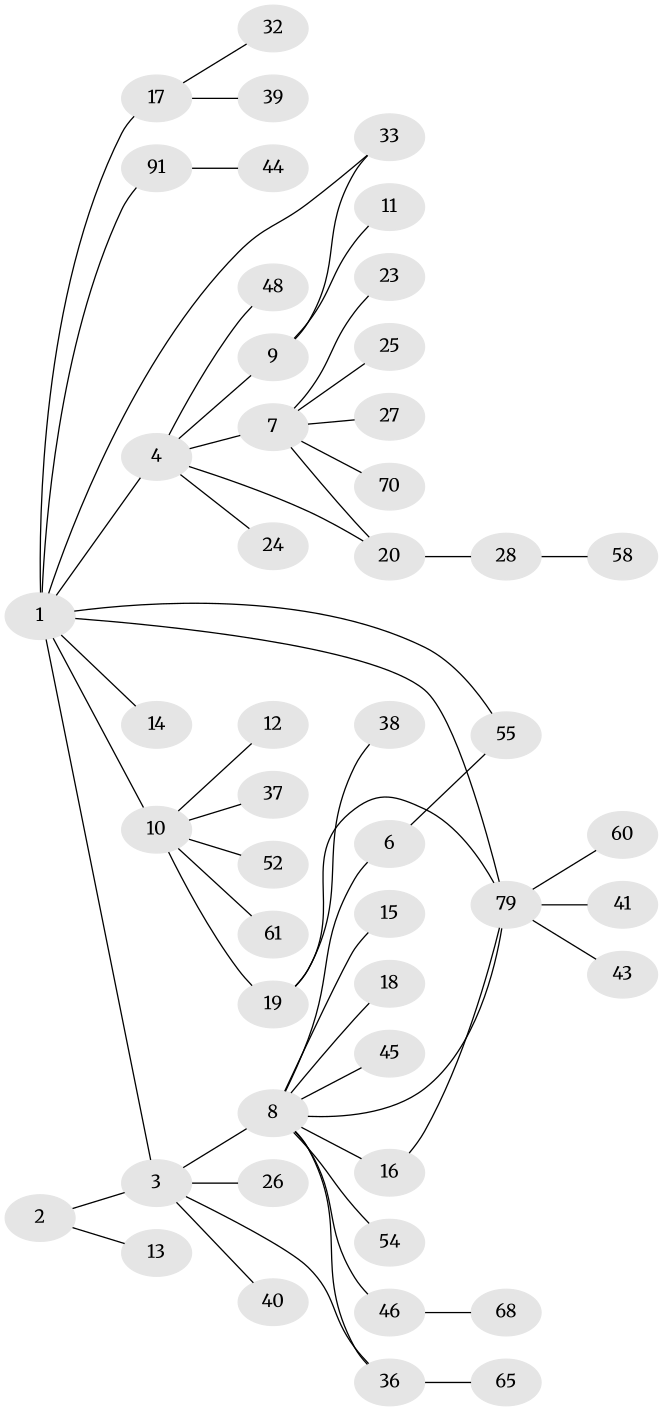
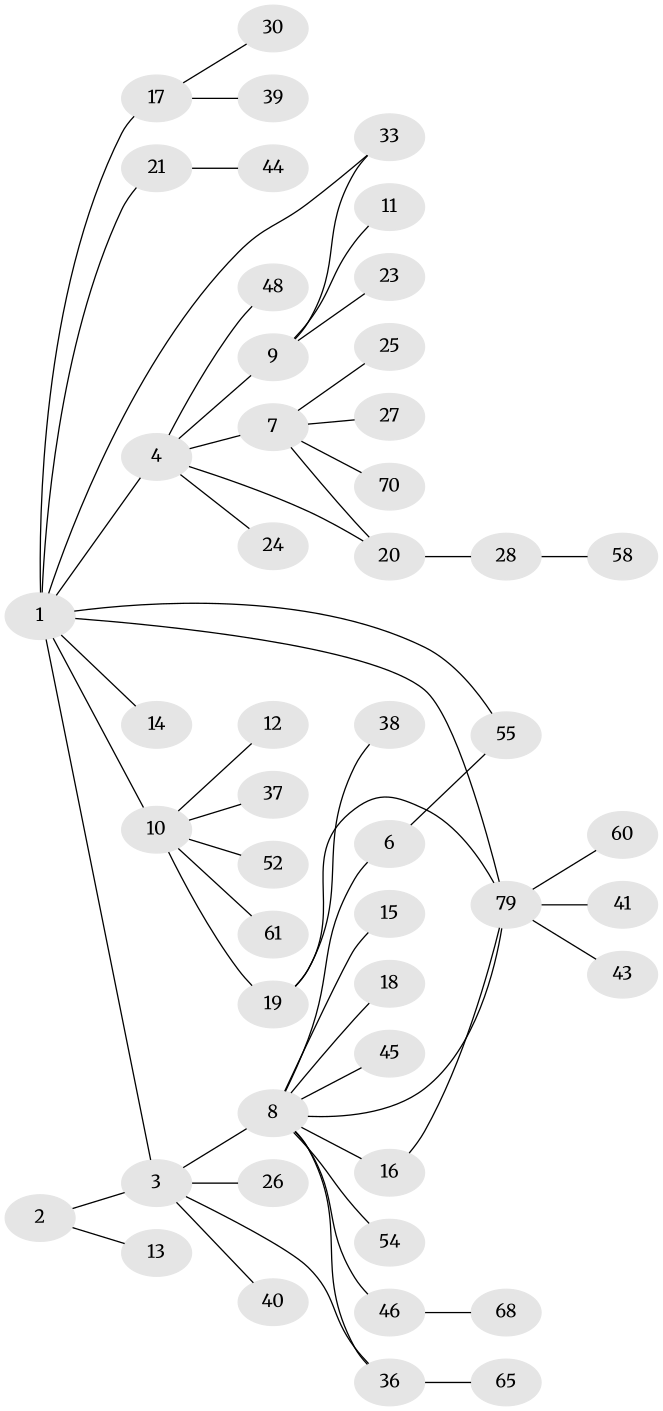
(273, 28) -> (273, 28)
(157, 168) -> (157, 168)
(331, 352) -> (331, 317)
